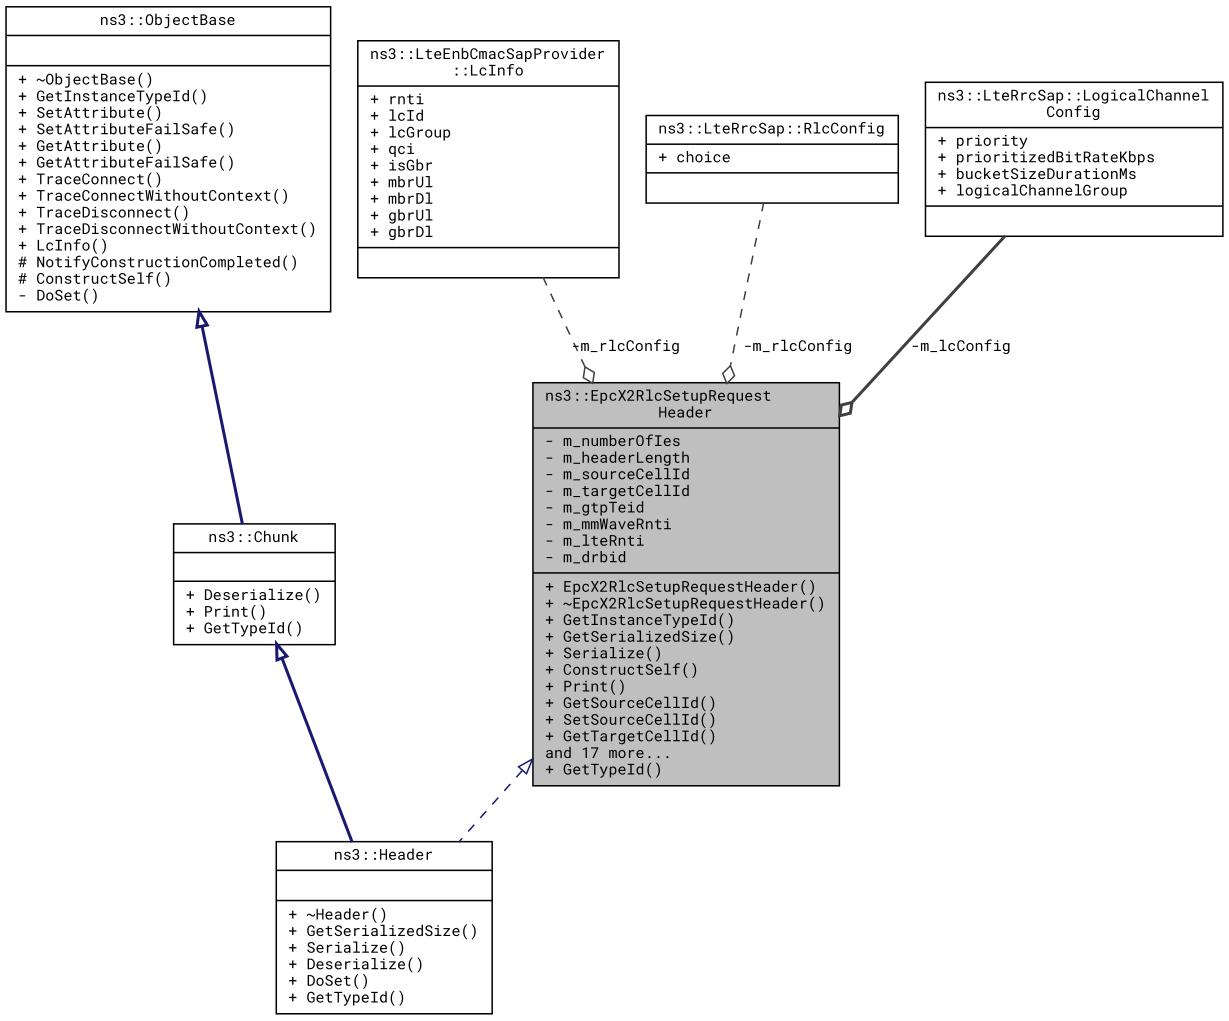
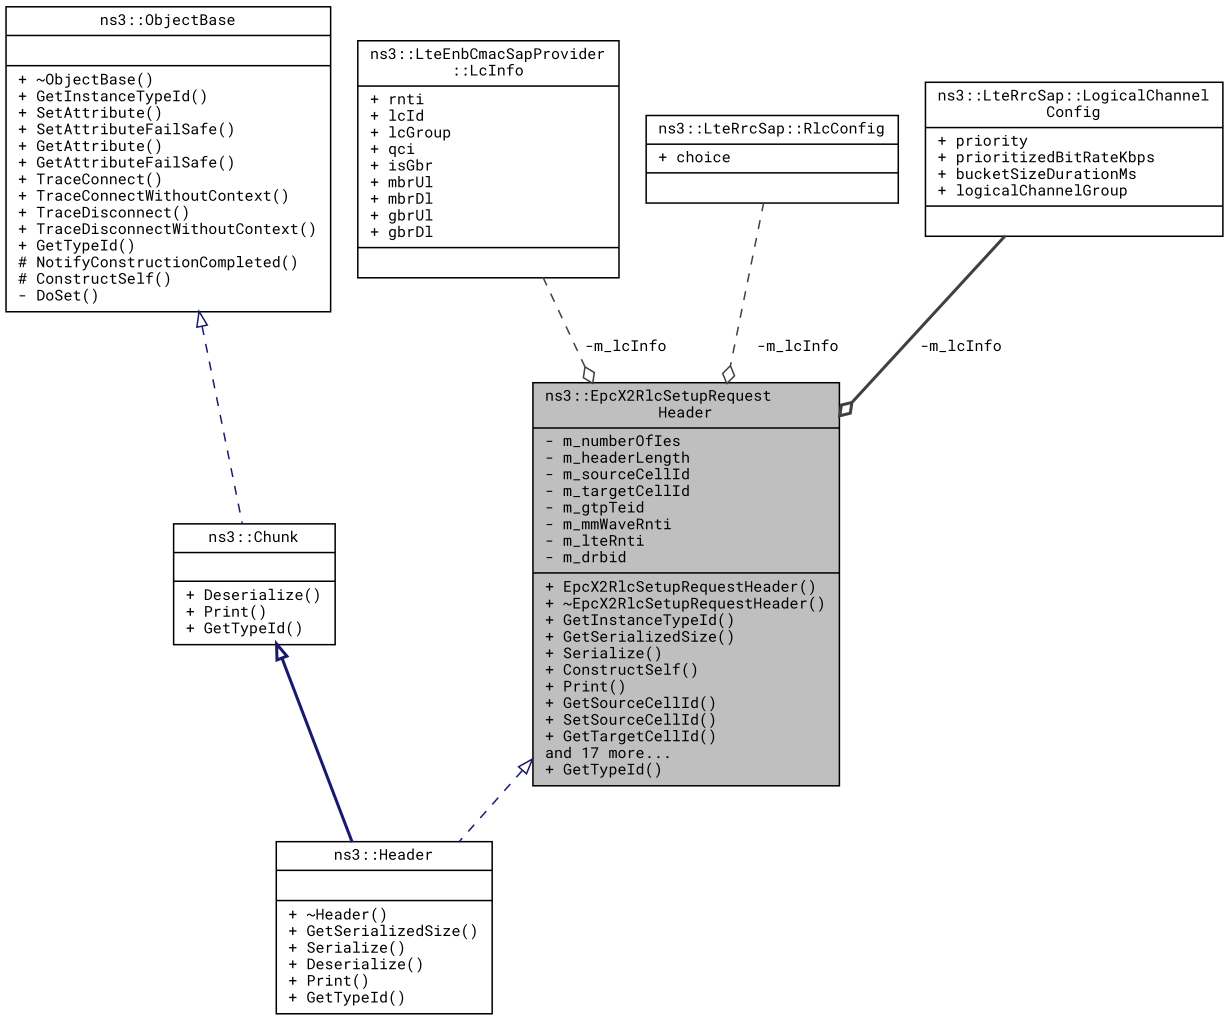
(64, 246) -> (78, 246)
(622, 347) -> (622, 347)
(794, 347) -> (794, 347)
(957, 347) -> (957, 347)
(222, 425) -> (222, 425)
(330, 981) -> (330, 981)
